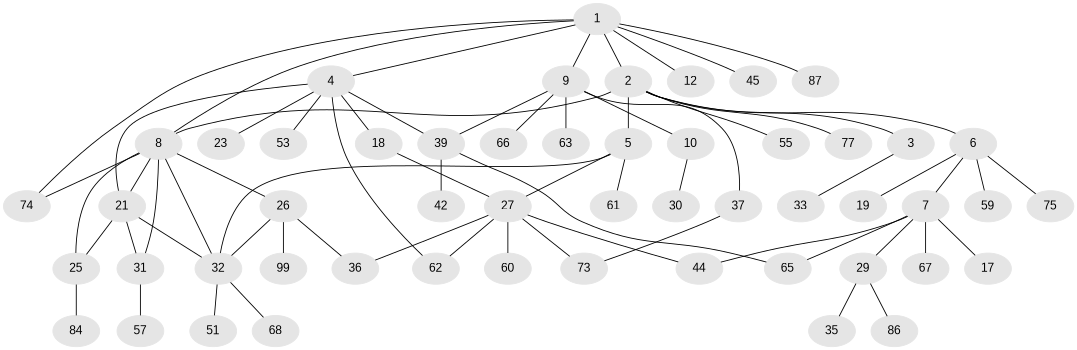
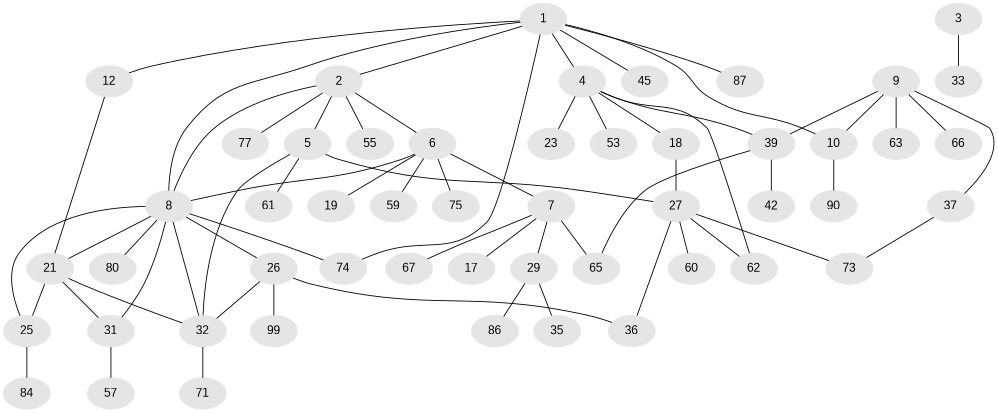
(582, 50) -> (691, 79)
(183, 103) -> (80, 175)
(832, 118) -> none
none -> (304, 180)
(676, 206) -> (834, 206)
none -> (113, 269)
(699, 269) -> none
(213, 331) -> (203, 393)
(276, 331) -> none
